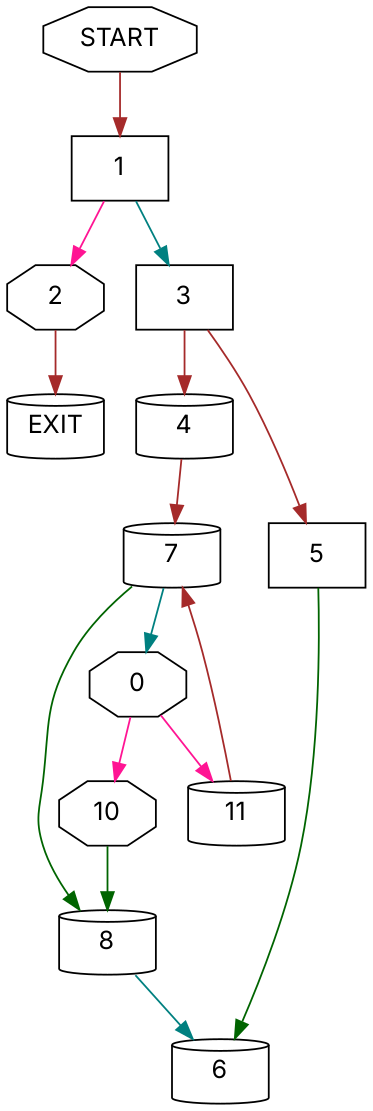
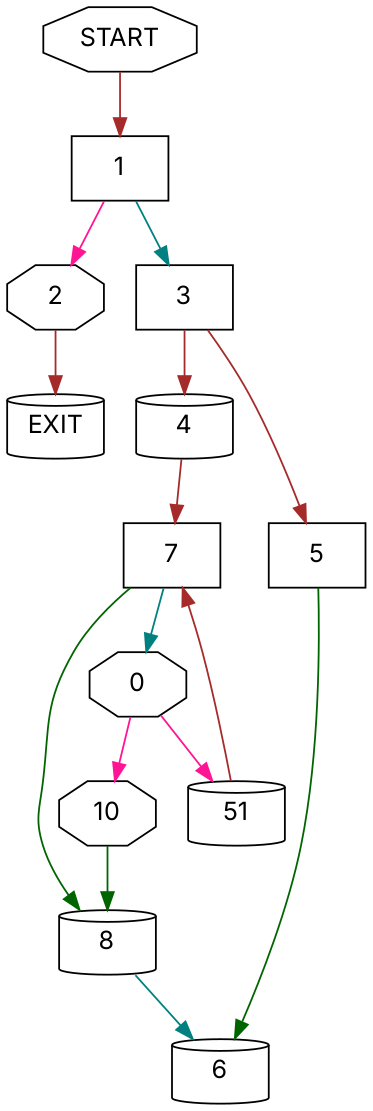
(172, 555) -> (172, 555)
(236, 813) -> (236, 813)
